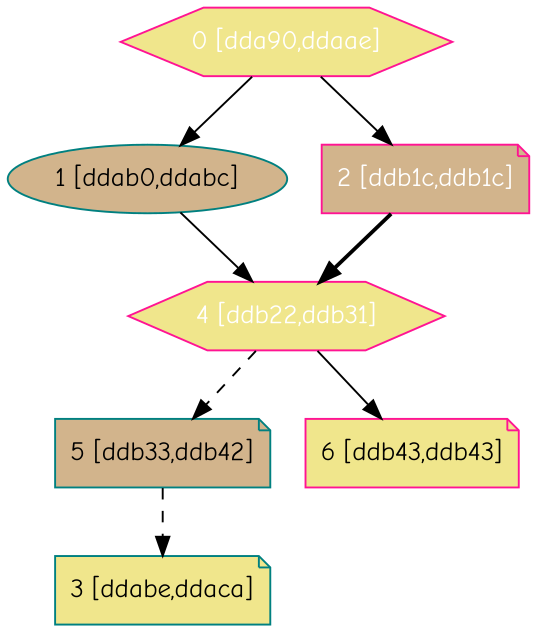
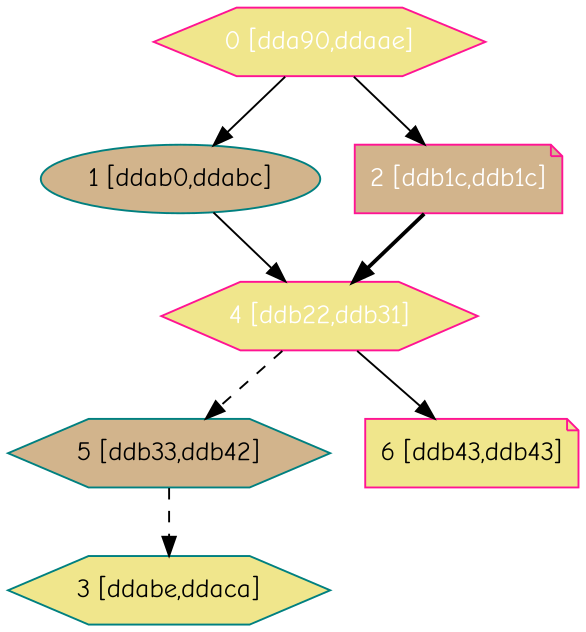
(163, 453) -> (169, 453)
(163, 590) -> (169, 590)
